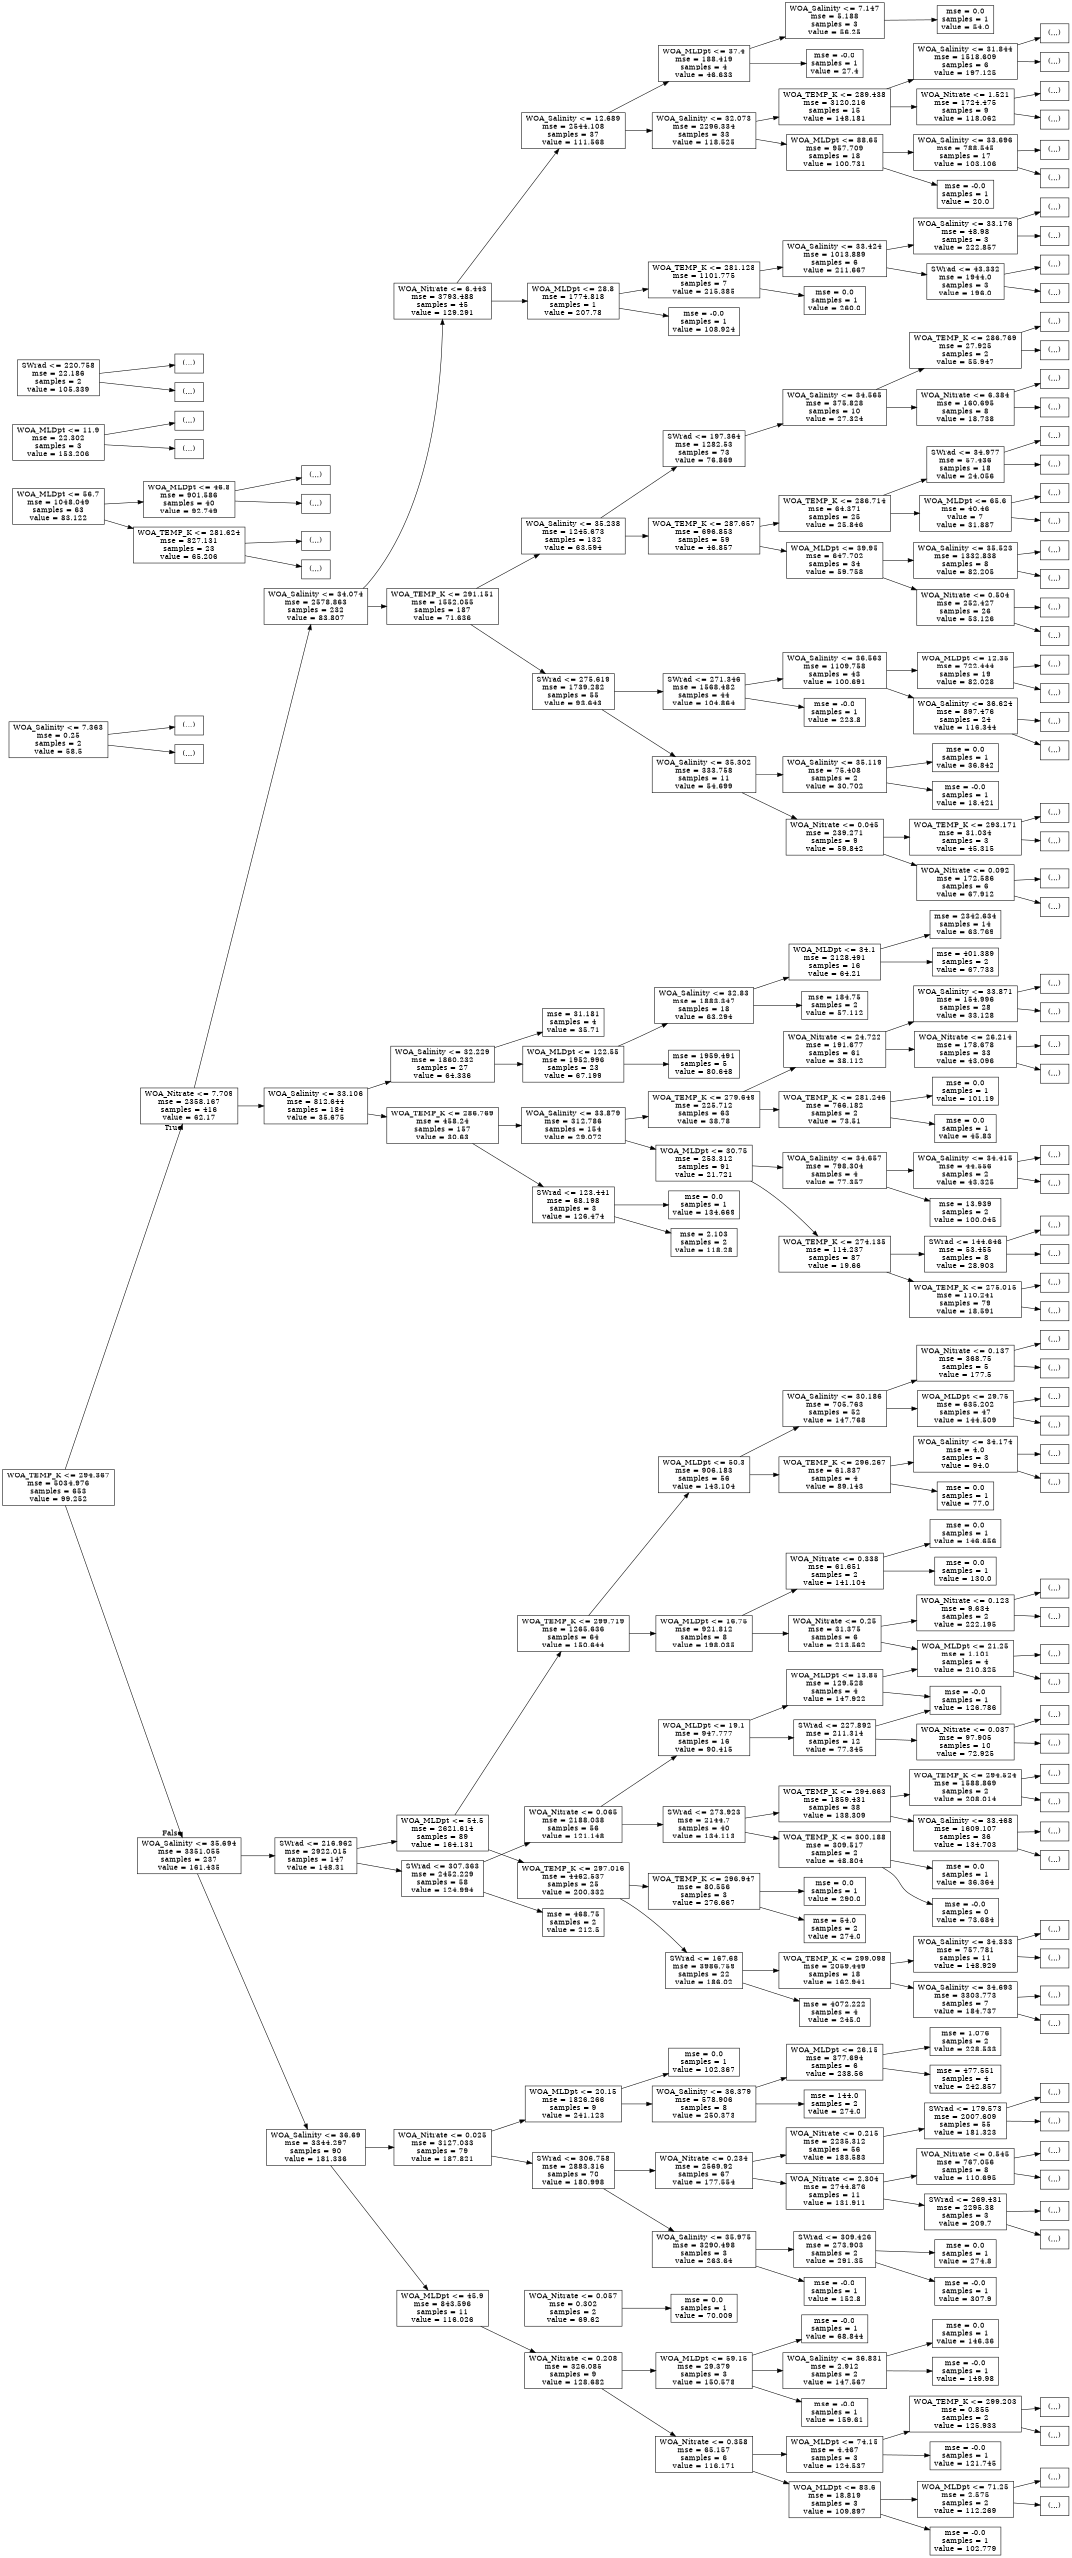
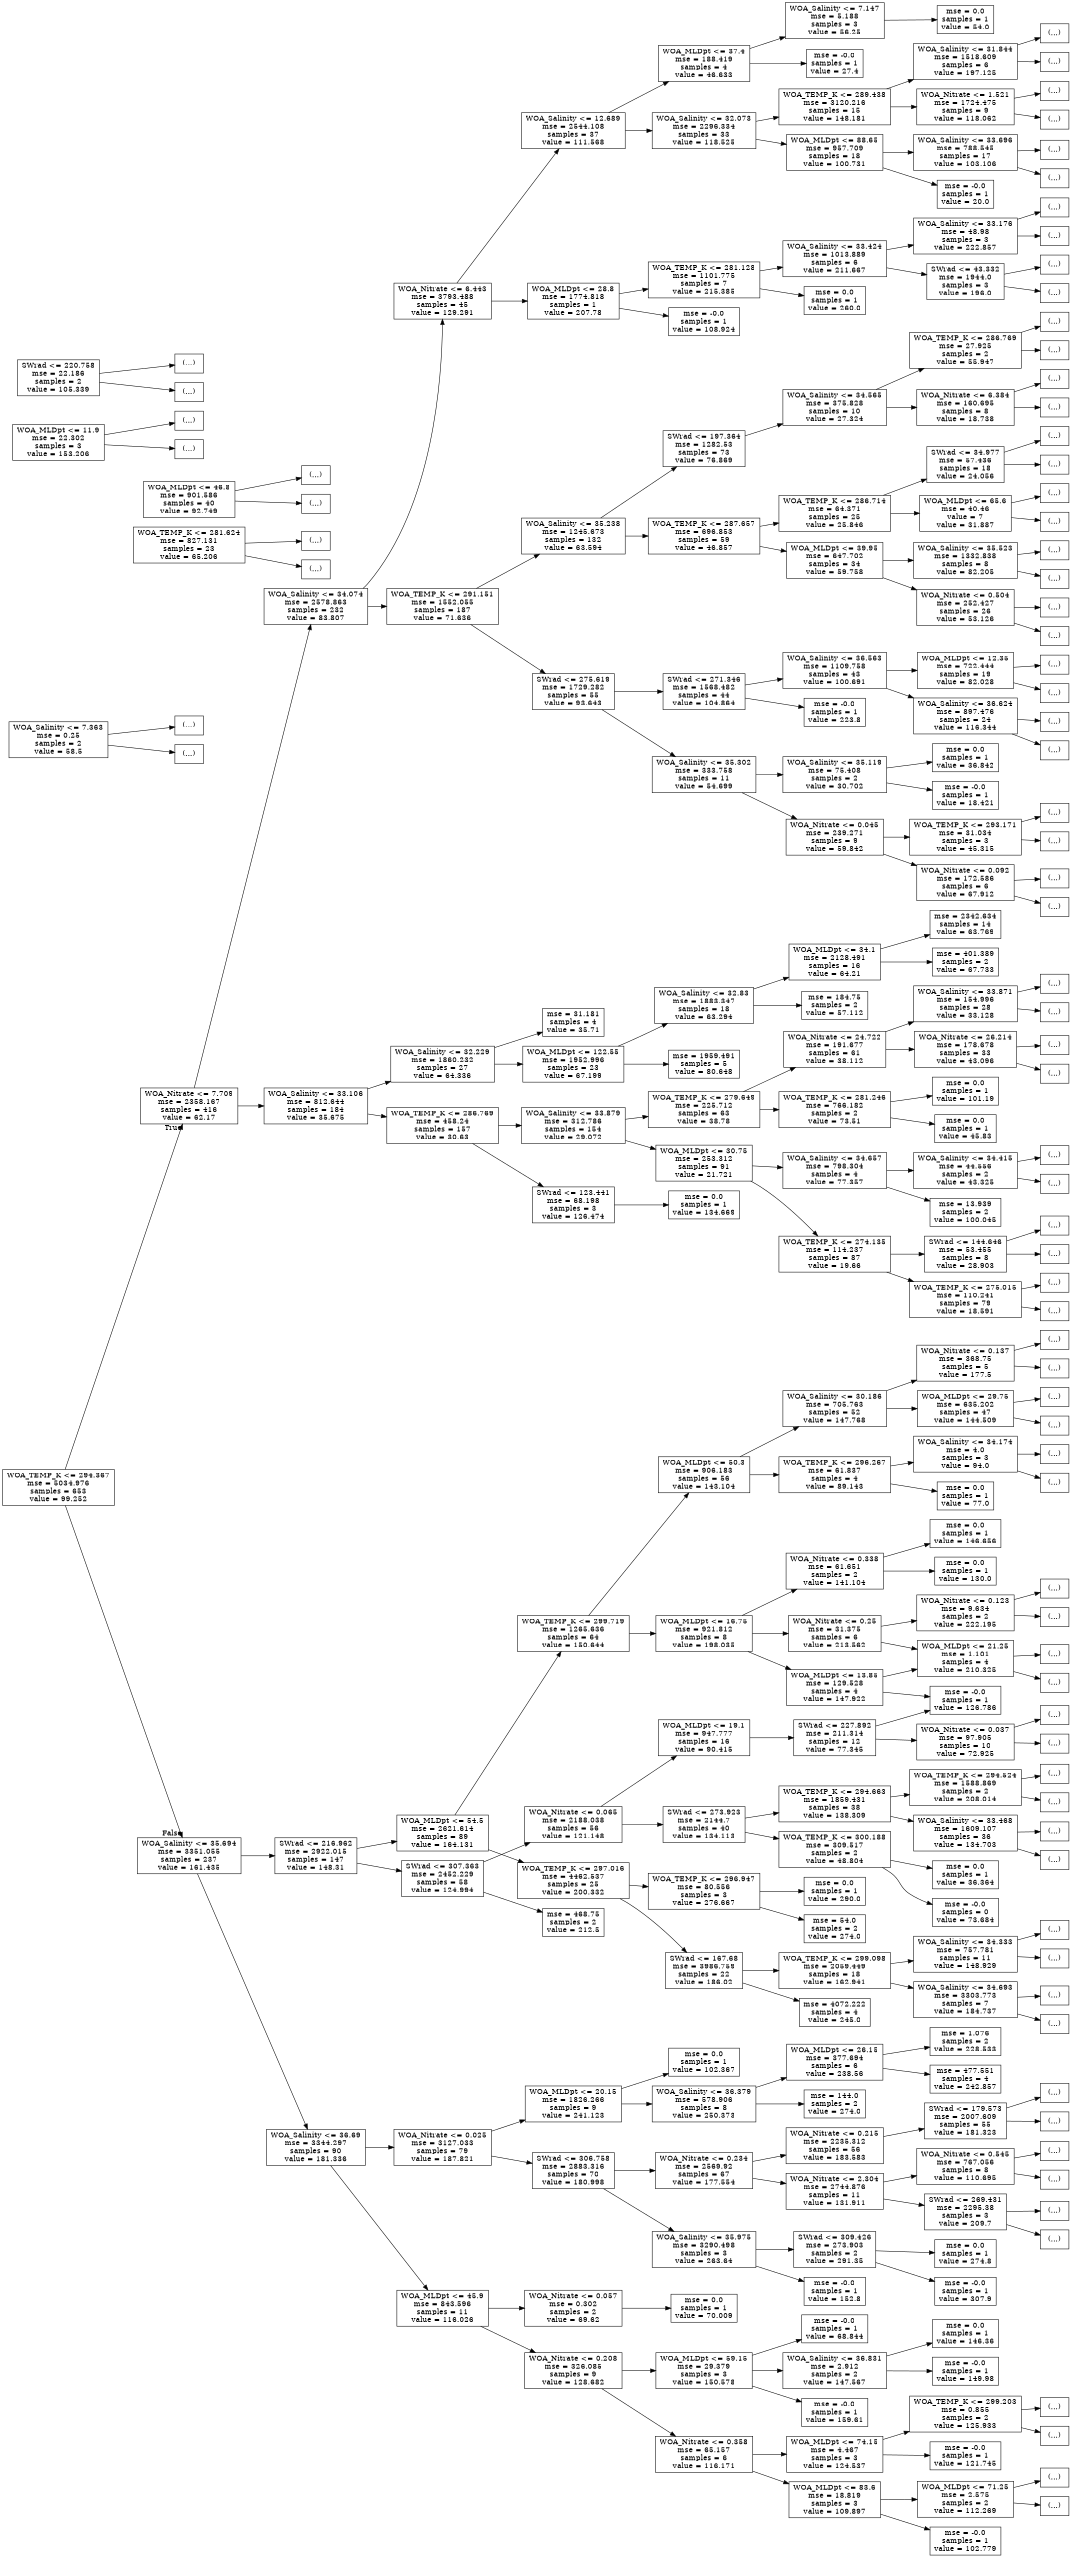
(58, 506) -> none
(573, 692) -> (573, 692)
(704, 1242) -> none
(766, 1714) -> (767, 1660)
none -> (504, 2308)
